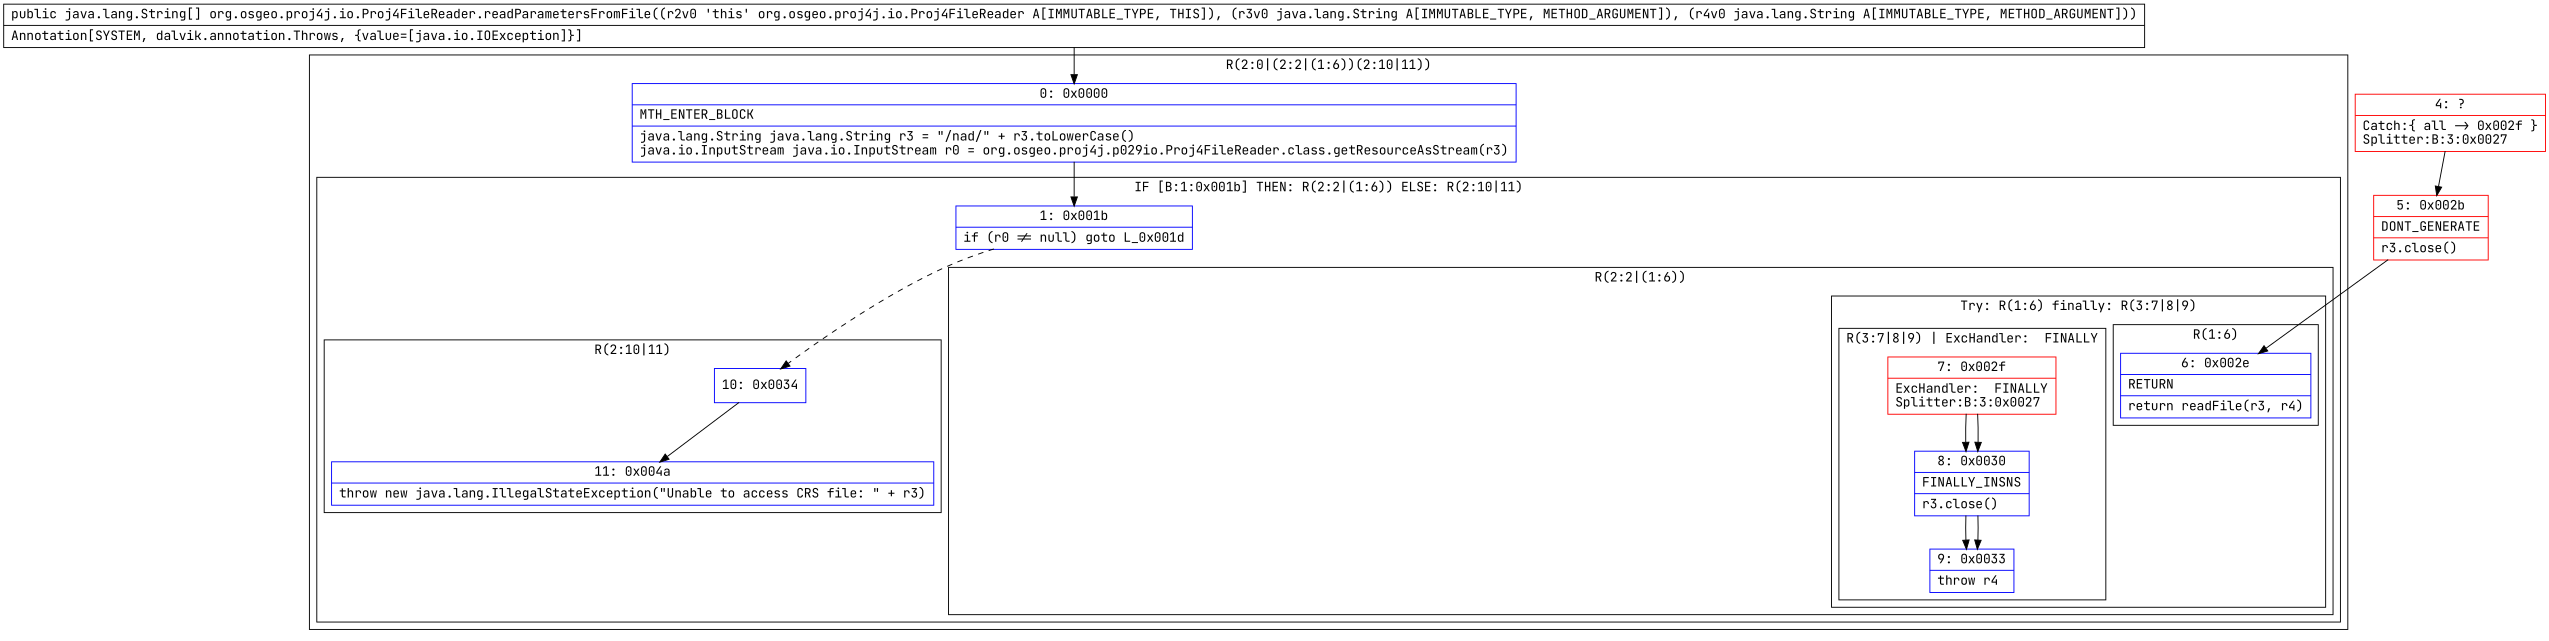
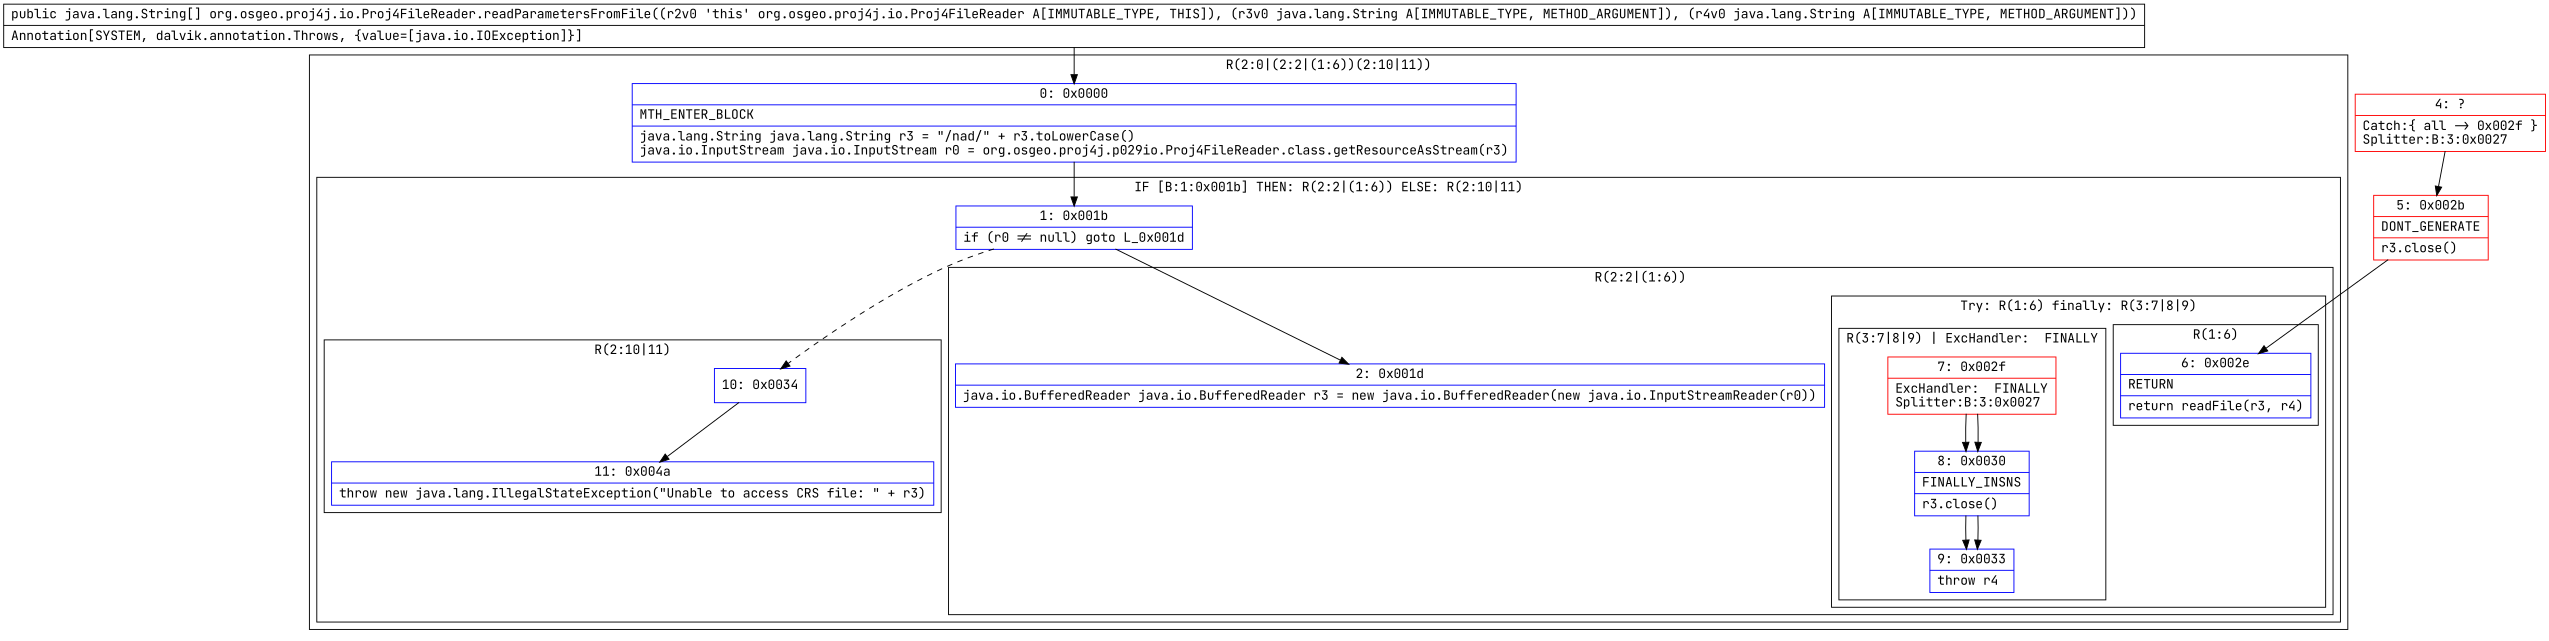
none -> (1390, 386)
